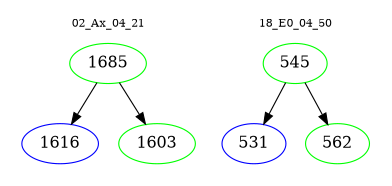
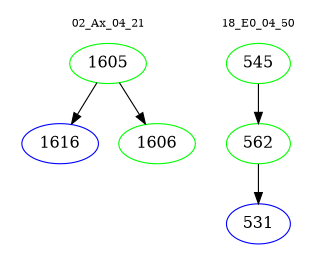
(108, 63) -> (108, 63)
(277, 98) -> (258, 178)
(157, 144) -> (157, 144)
